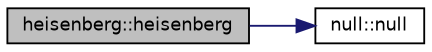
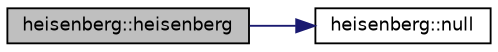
(370, 26) -> (403, 26)
